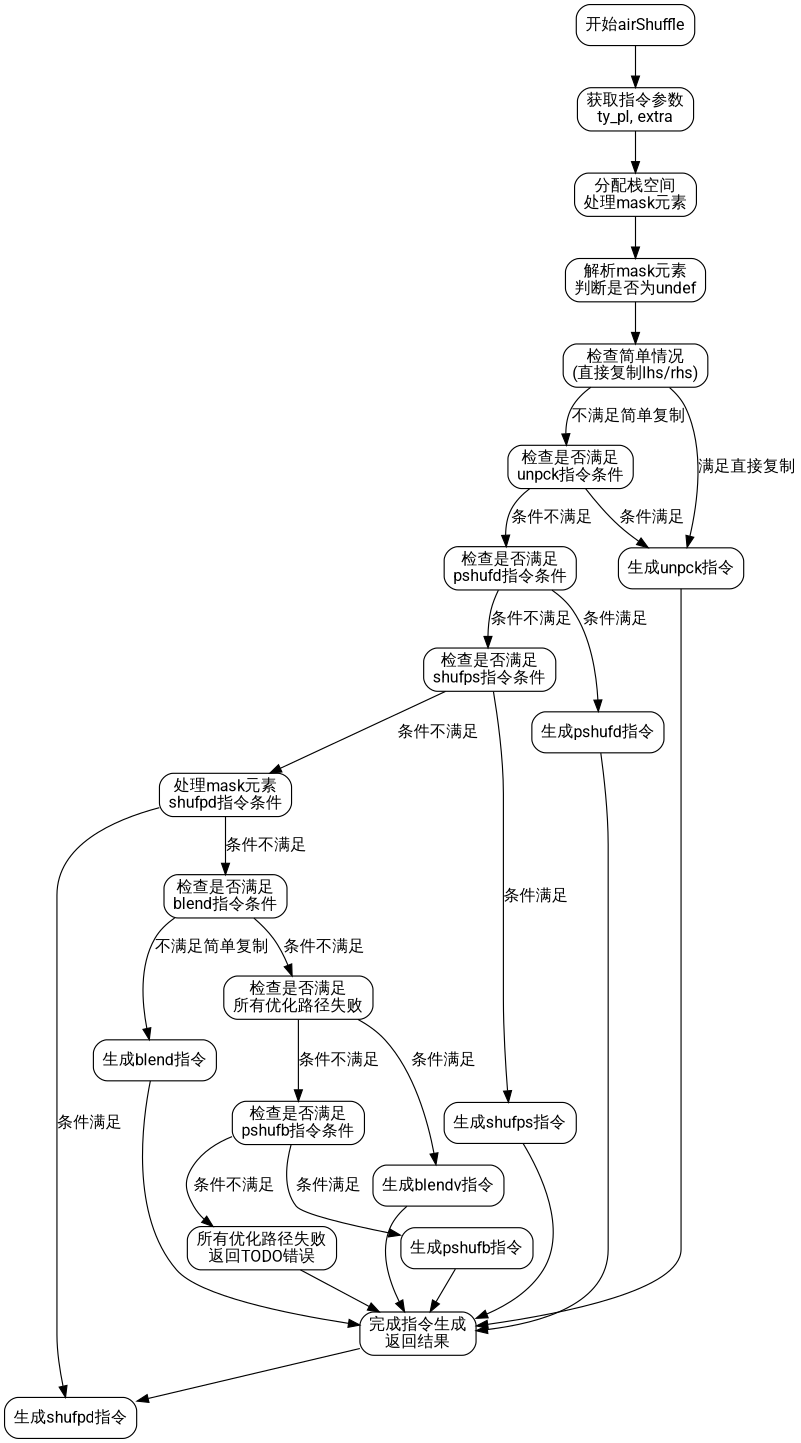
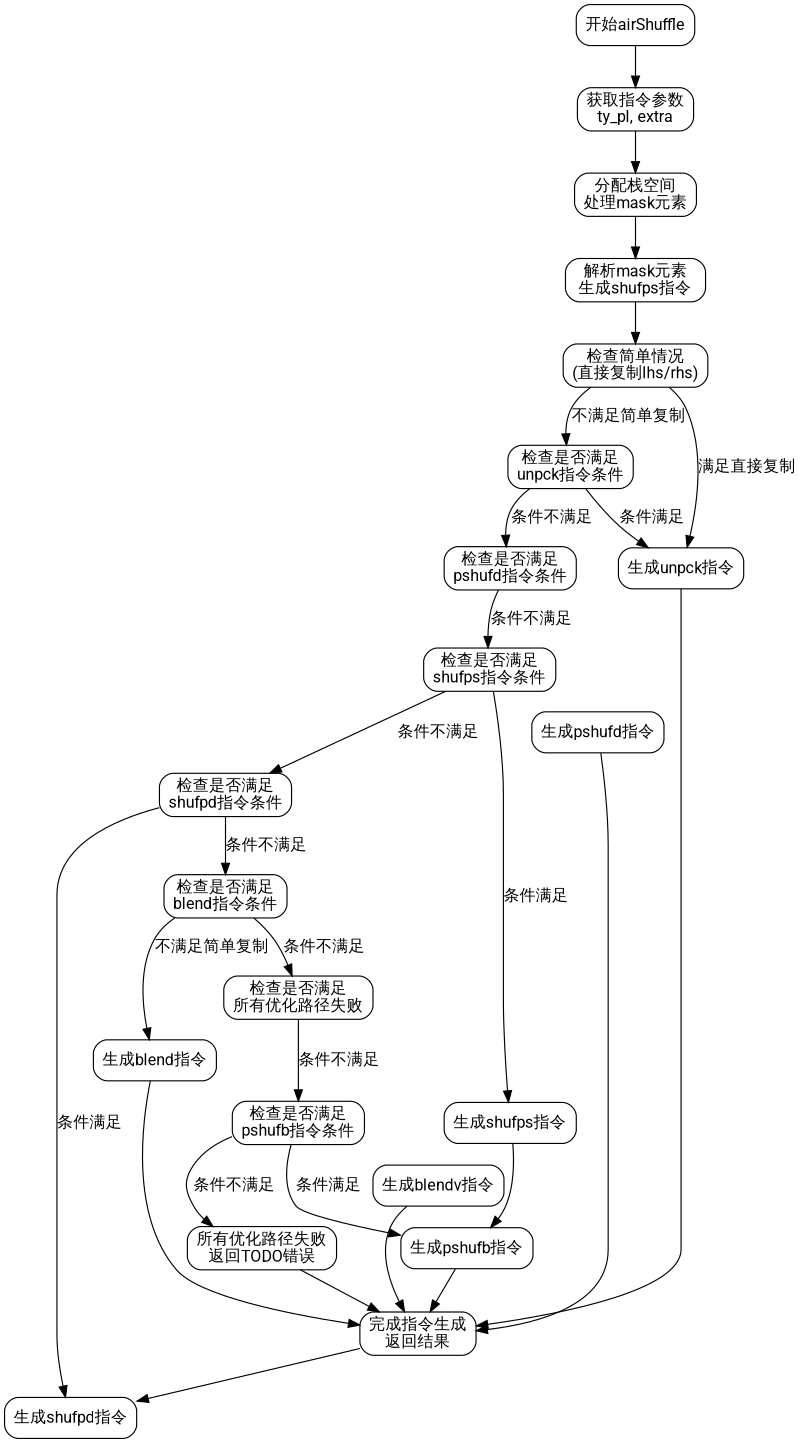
(636, 280) -> (636, 280)
(587, 639) -> none
(226, 795) -> (226, 795)
(410, 1078) -> none
(552, 1241) -> (512, 1183)
